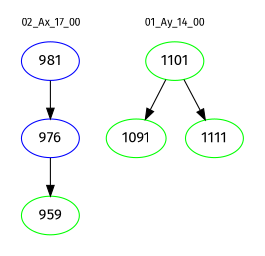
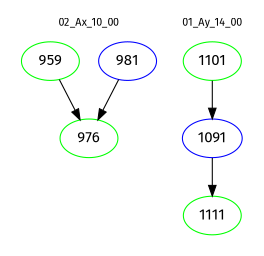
(51, 23) -> (89, 23)
(192, 95) -> (212, 172)
(50, 138) -> (89, 138)
(136, 138) -> (212, 138)
(50, 172) -> (67, 95)
